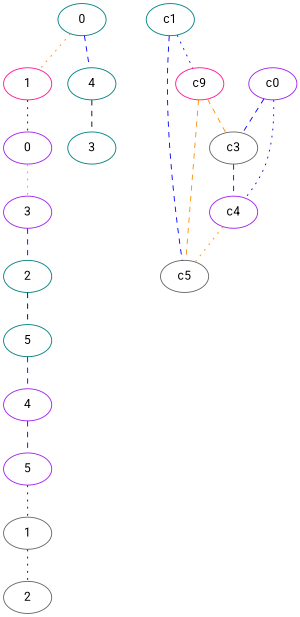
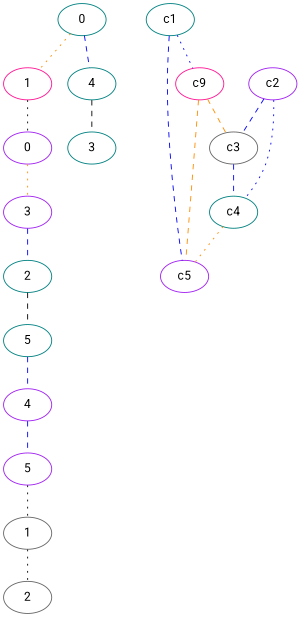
(273, 84) -> (273, 84)
(234, 212) -> (234, 212)
(185, 276) -> (185, 276)
